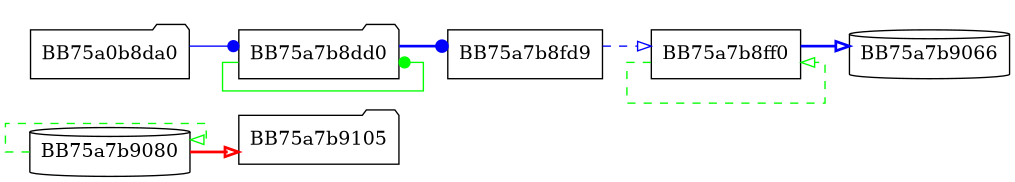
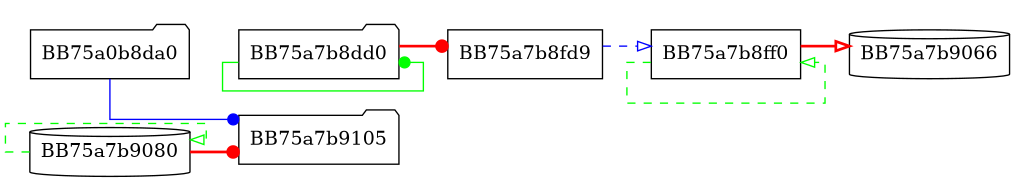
(209, 46) -> (149, 119)
(418, 46) -> (418, 46)
(818, 46) -> (818, 46)
(209, 152) -> (209, 152)
